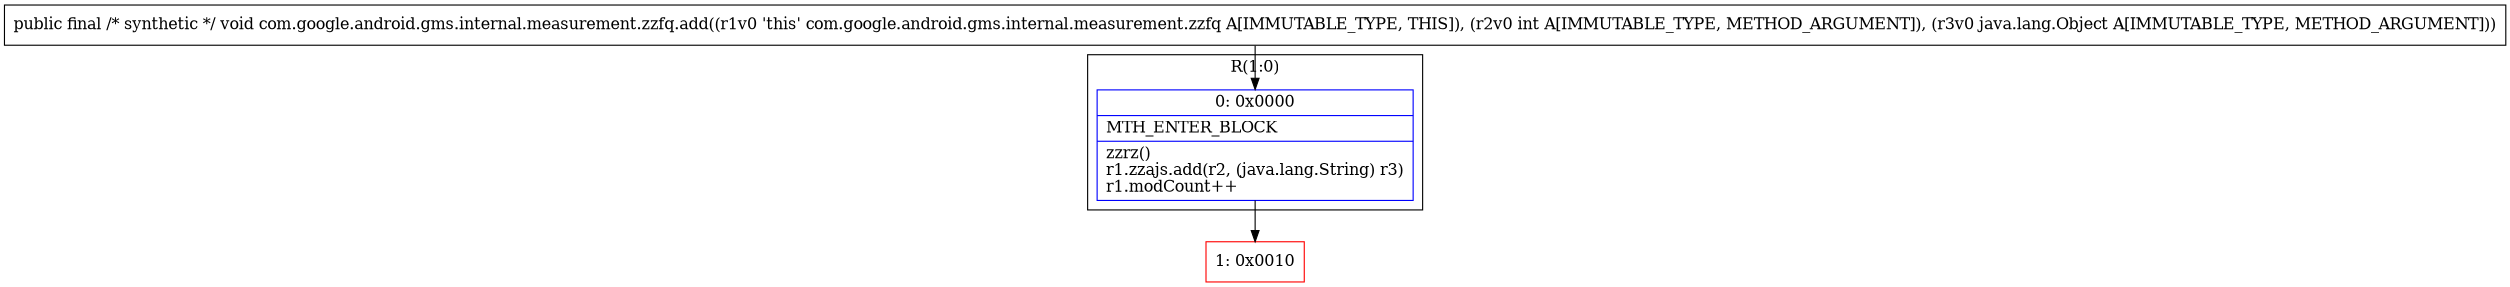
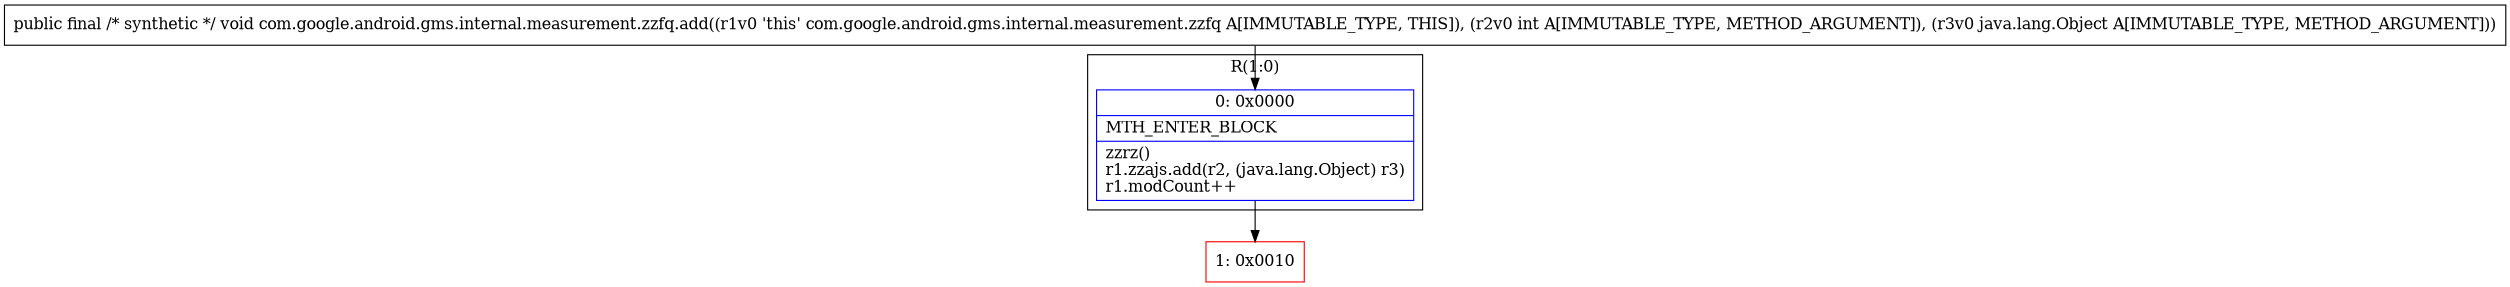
(1255, 170) -> (1255, 170)
